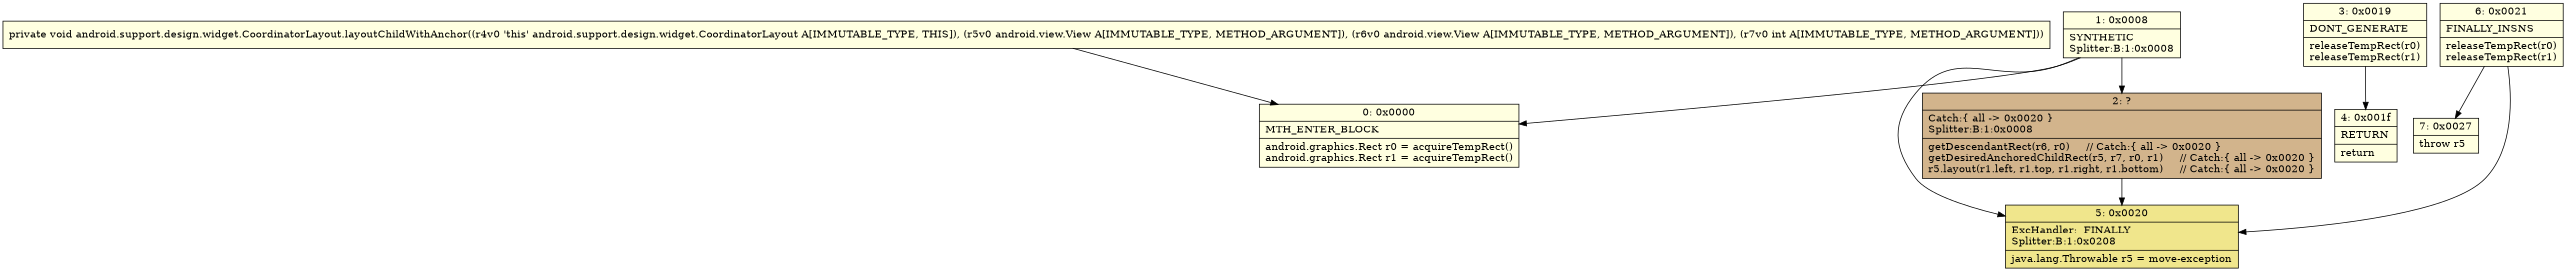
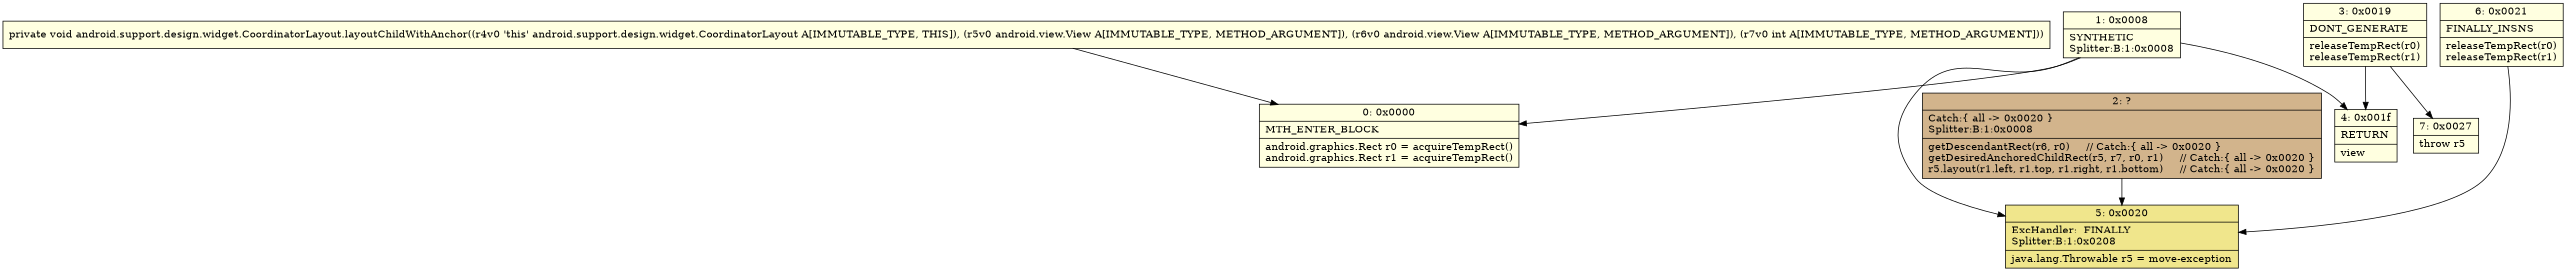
(2122, 72) -> (2265, 64)
(2472, 89) -> (2409, 89)
(2358, 153) -> (2353, 153)
